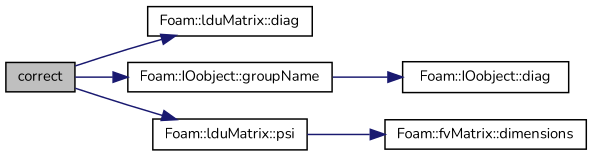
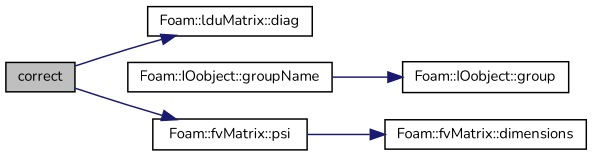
(94, 77) -> none
(486, 77) -> (486, 77)
(230, 134) -> (230, 134)
